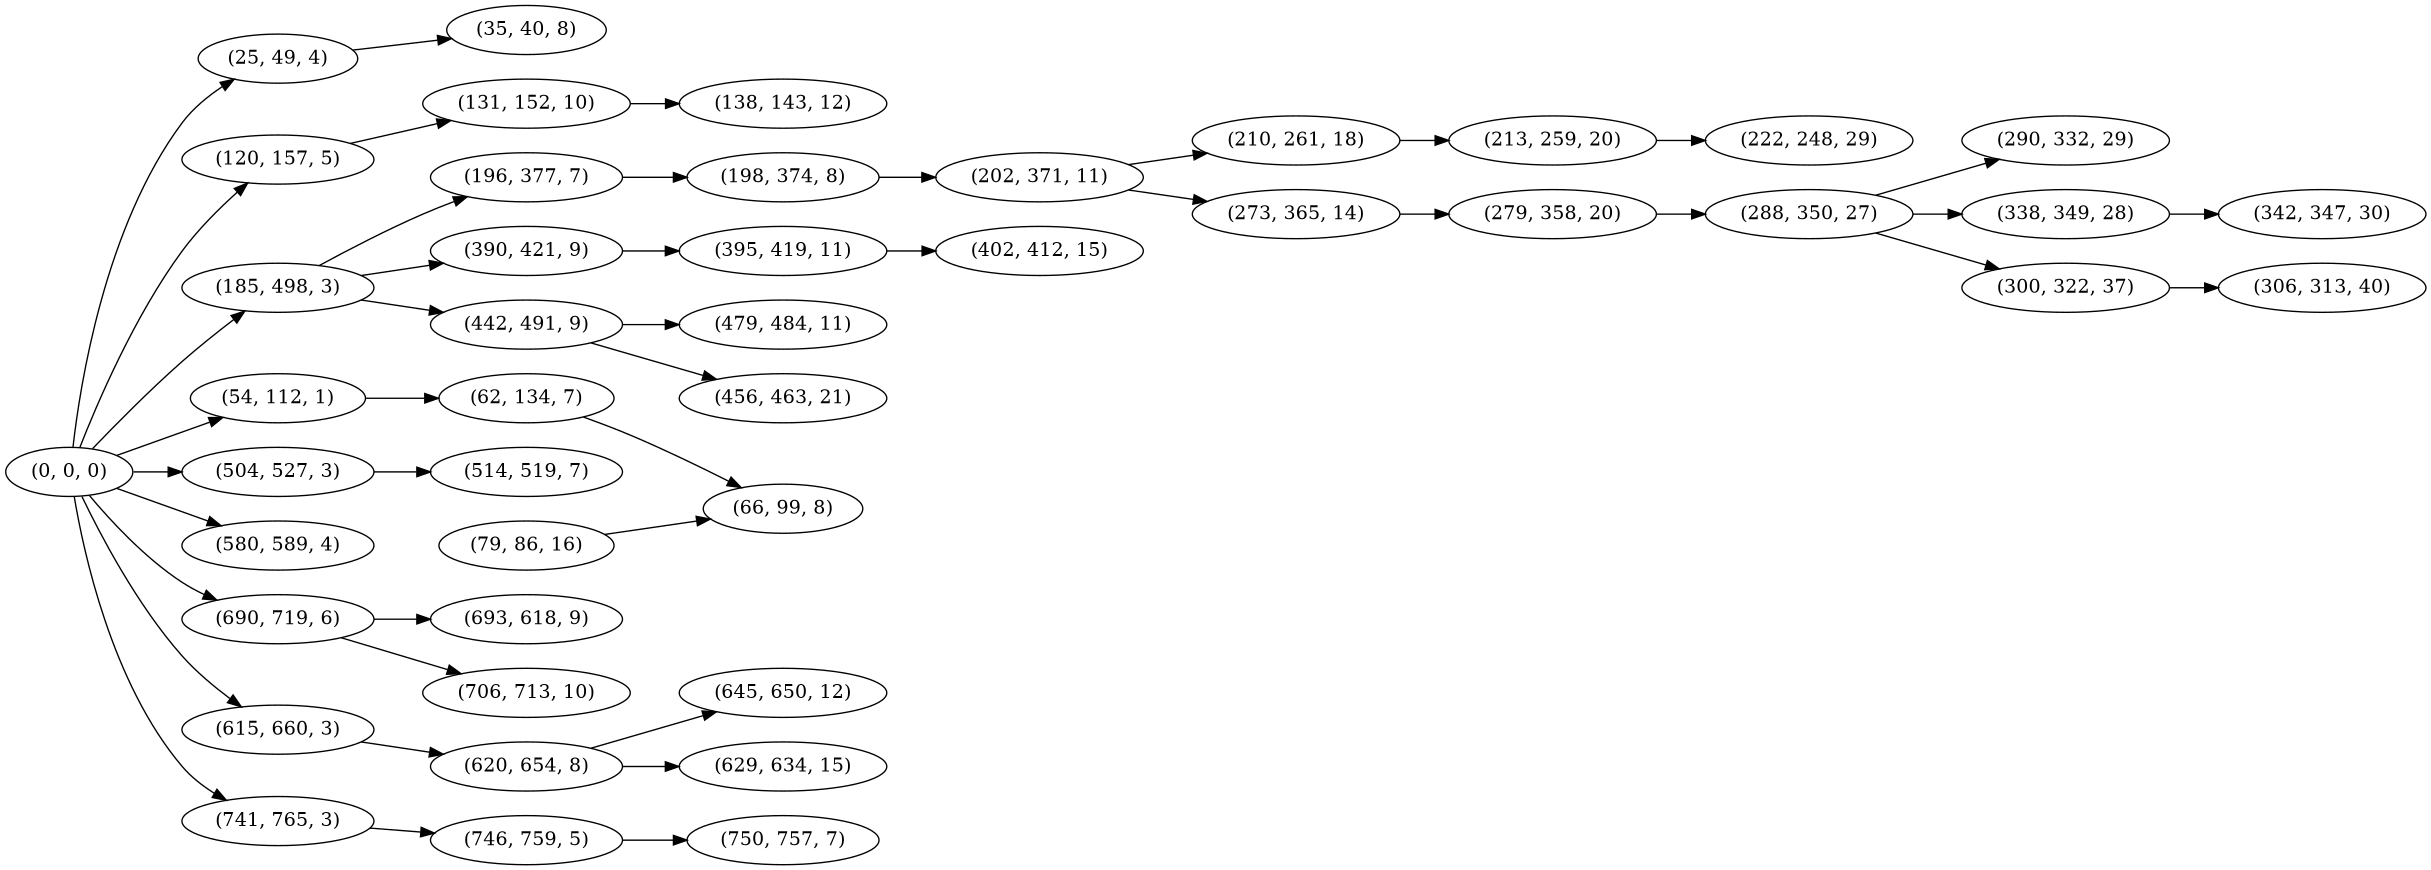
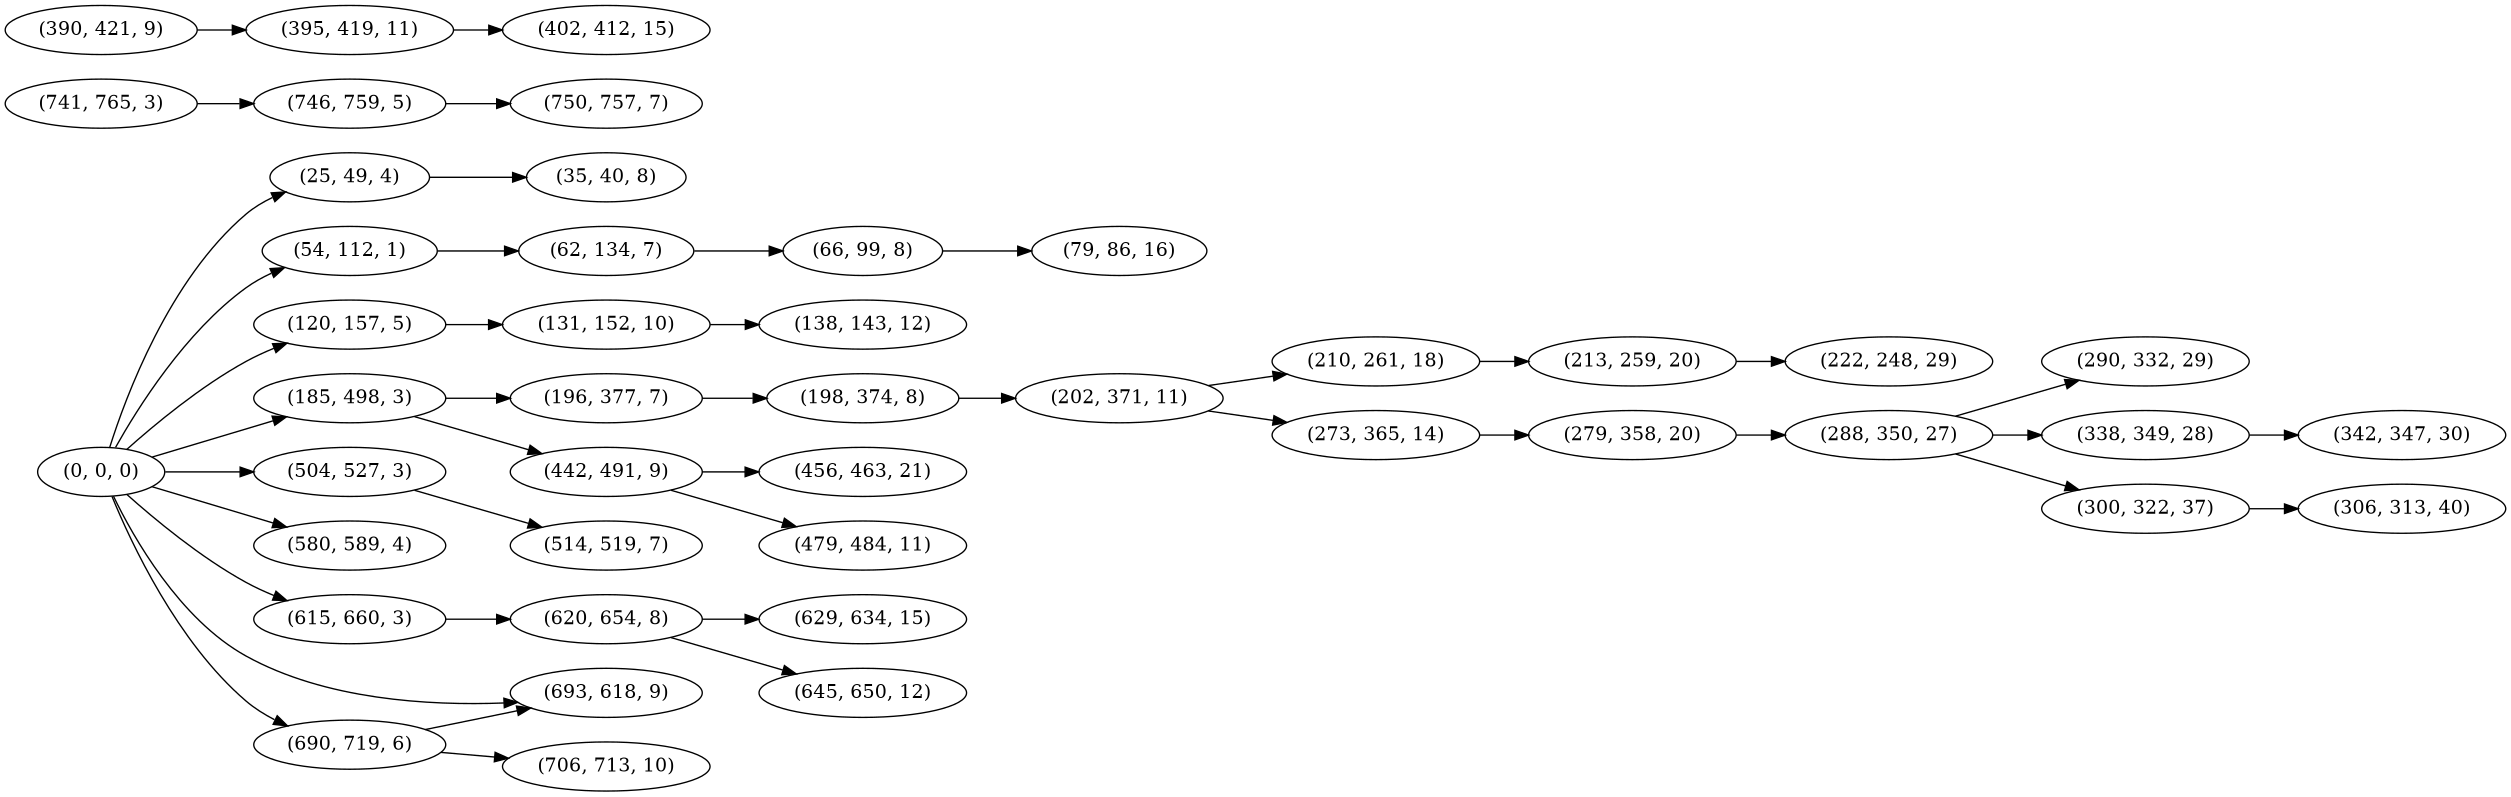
(395, 270) -> none
(651, 528) -> (980, 251)
(119, 658) -> (271, 668)
